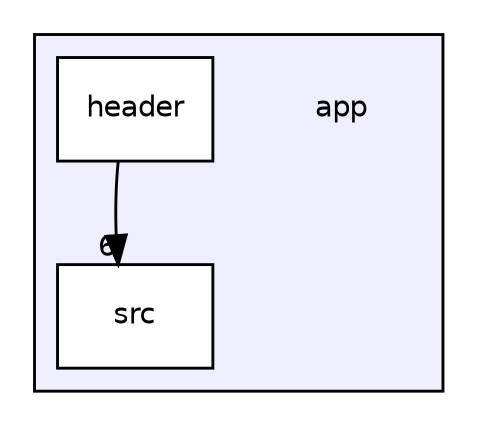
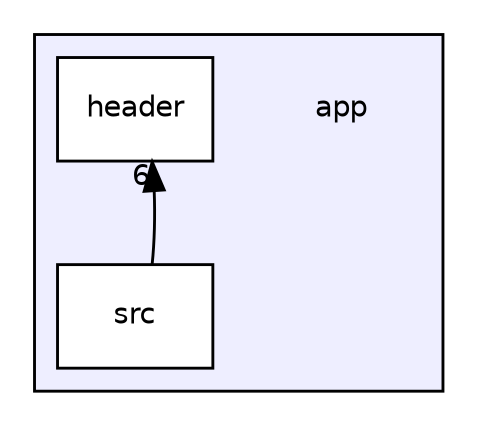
(116, 199) -> (154, 228)
